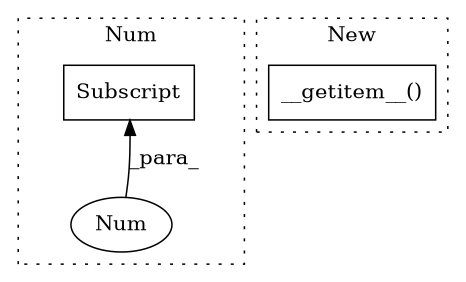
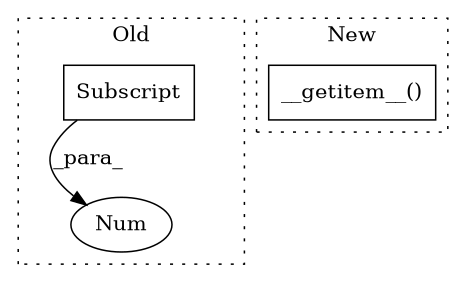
(131, 36) -> (131, 36)
(129, 167) -> (50, 157)
